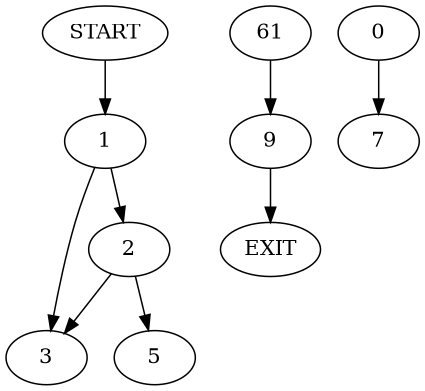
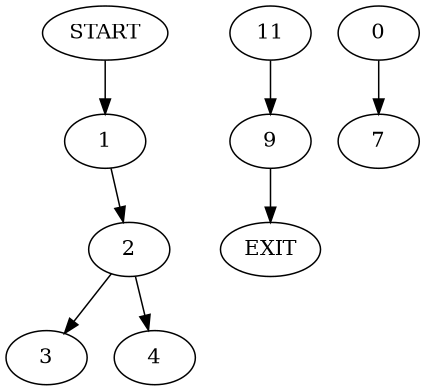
(270, 33) -> (270, 33)
(70, 241) -> none
(155, 358) -> (155, 358)
